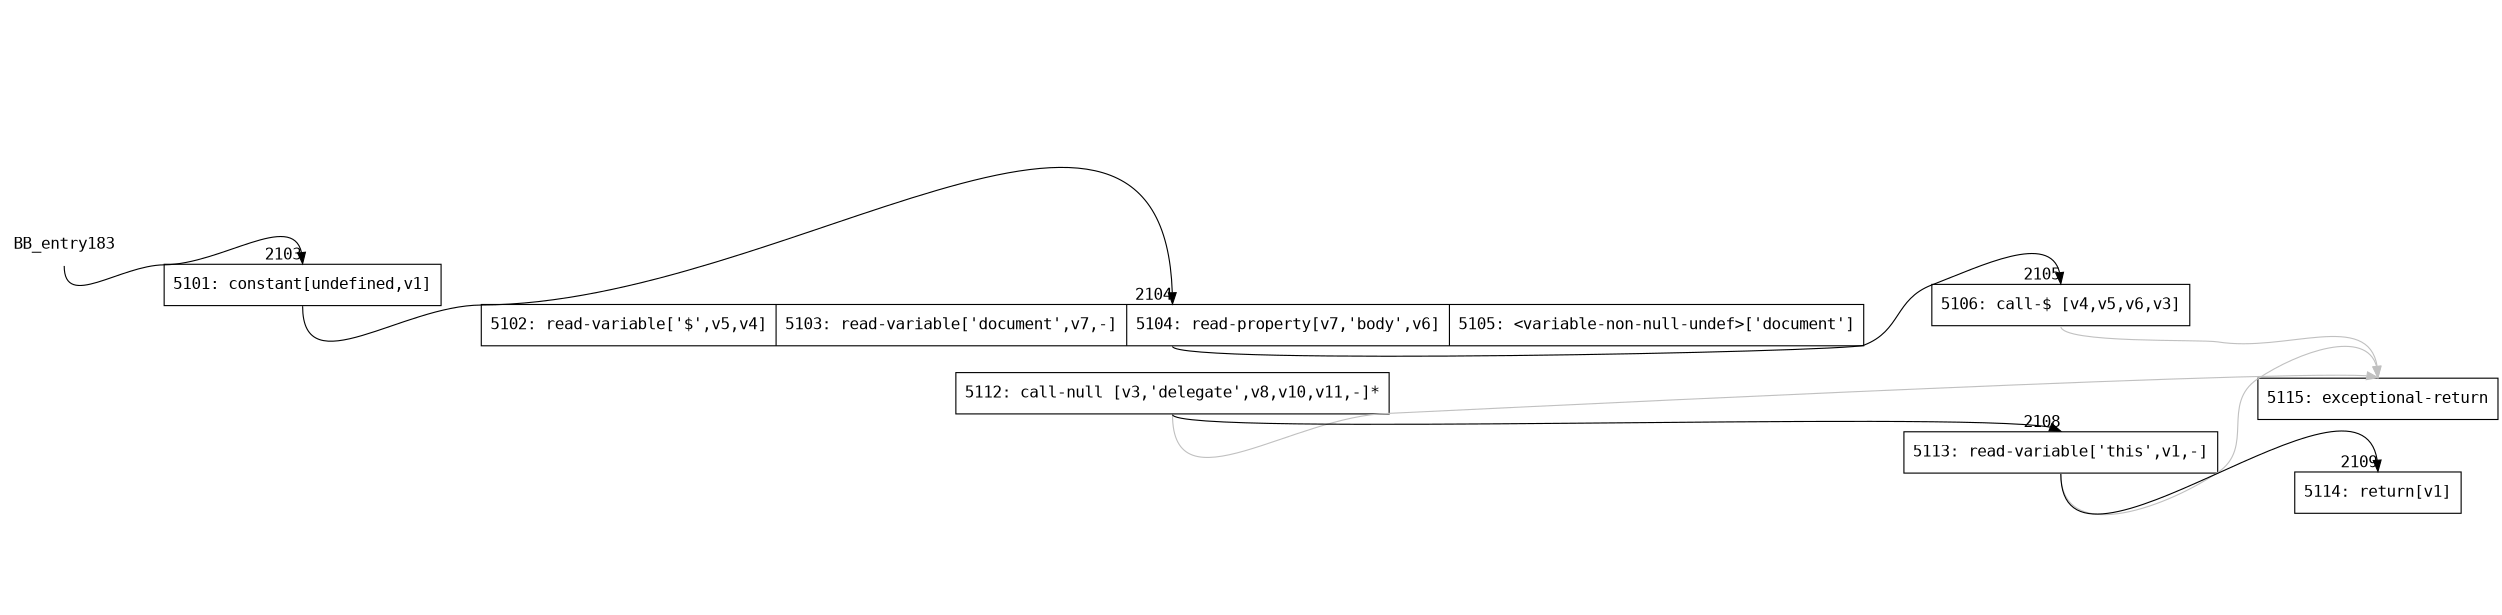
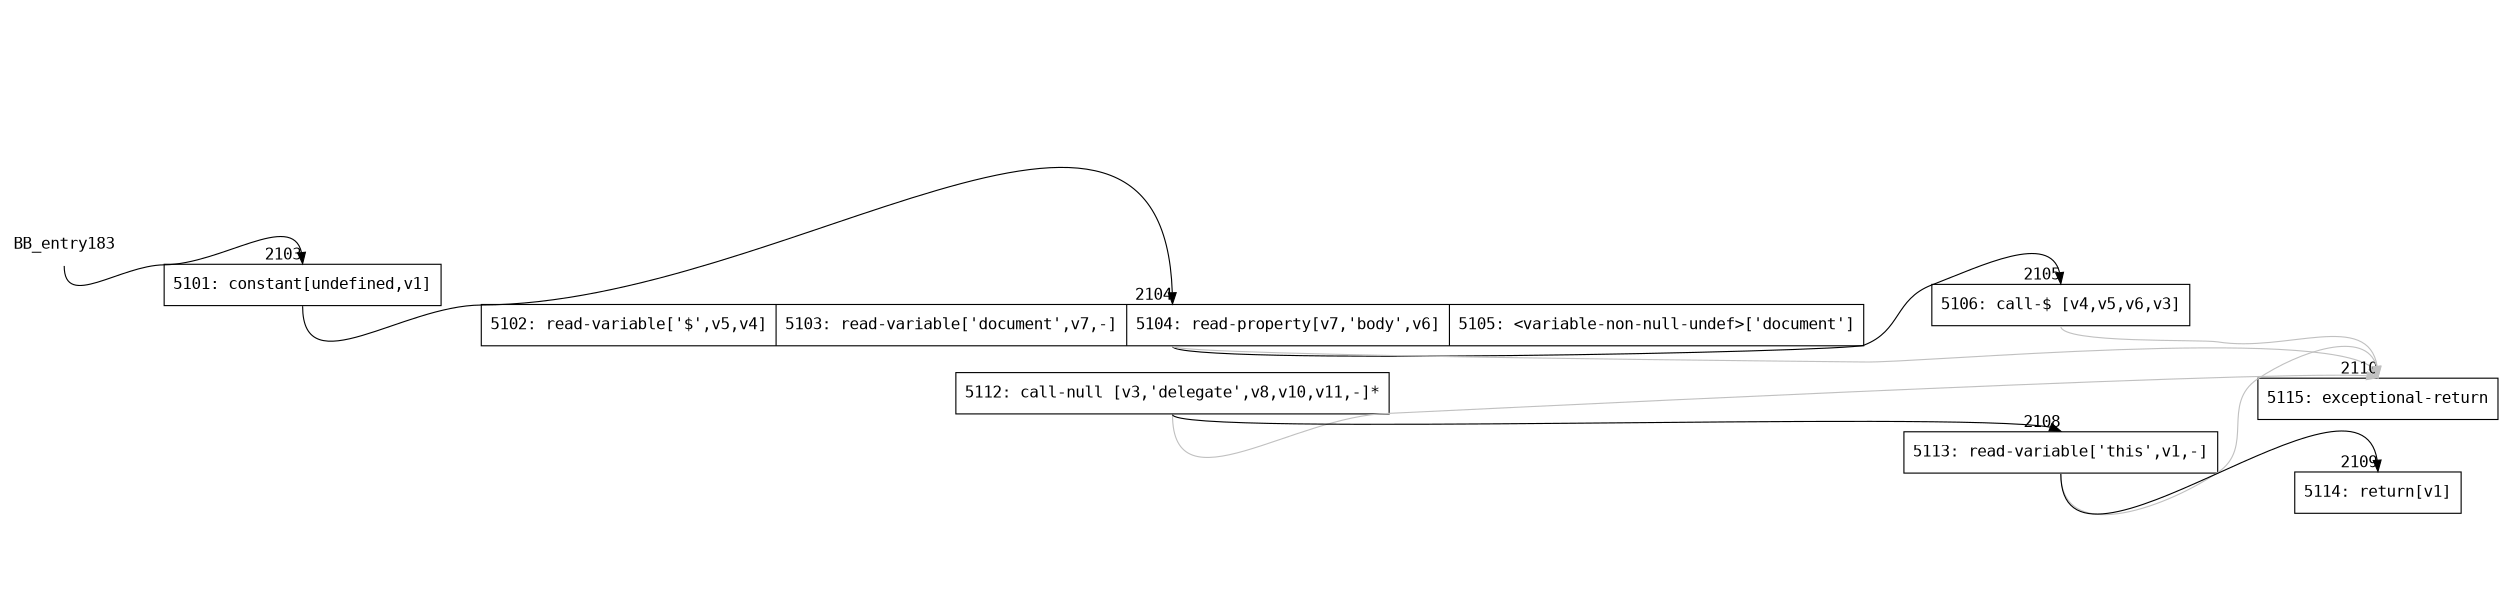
none -> (1774, 361)
